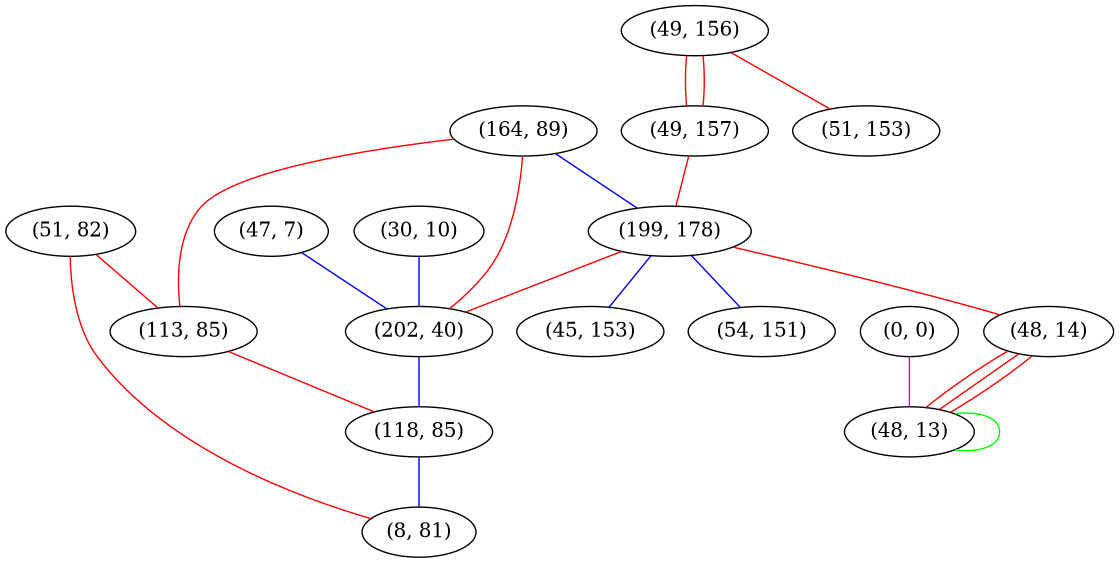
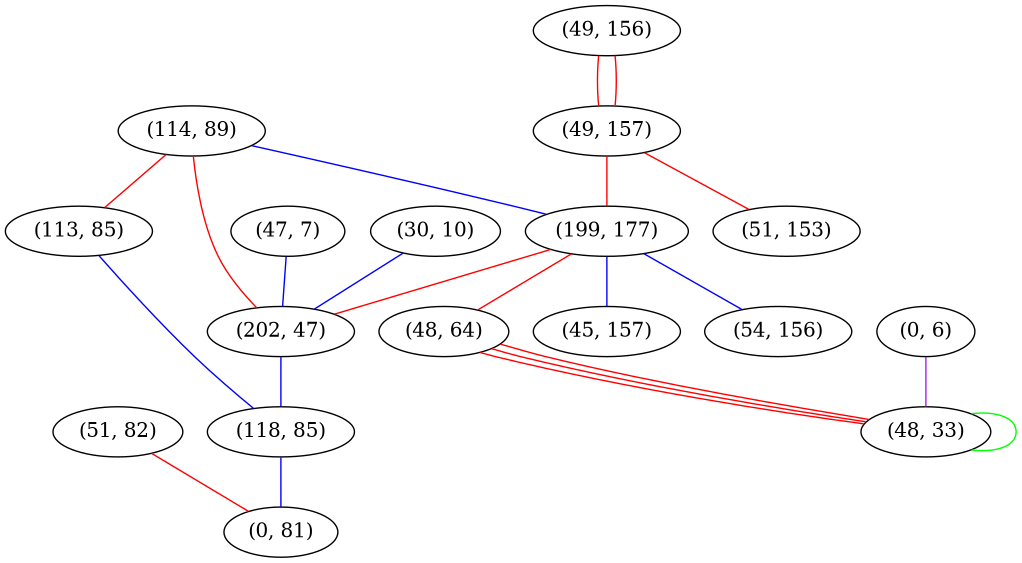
(781, 81) -> (697, 181)
(524, 131) -> (192, 131)
(670, 231) -> (607, 231)
(127, 281) -> none
(419, 332) -> (281, 332)
(590, 332) -> (607, 332)
(762, 332) -> (778, 332)
(909, 332) -> (926, 332)
(1049, 332) -> (444, 332)
(301, 382) -> (173, 335)
(909, 432) -> (926, 432)
(419, 532) -> (281, 532)
